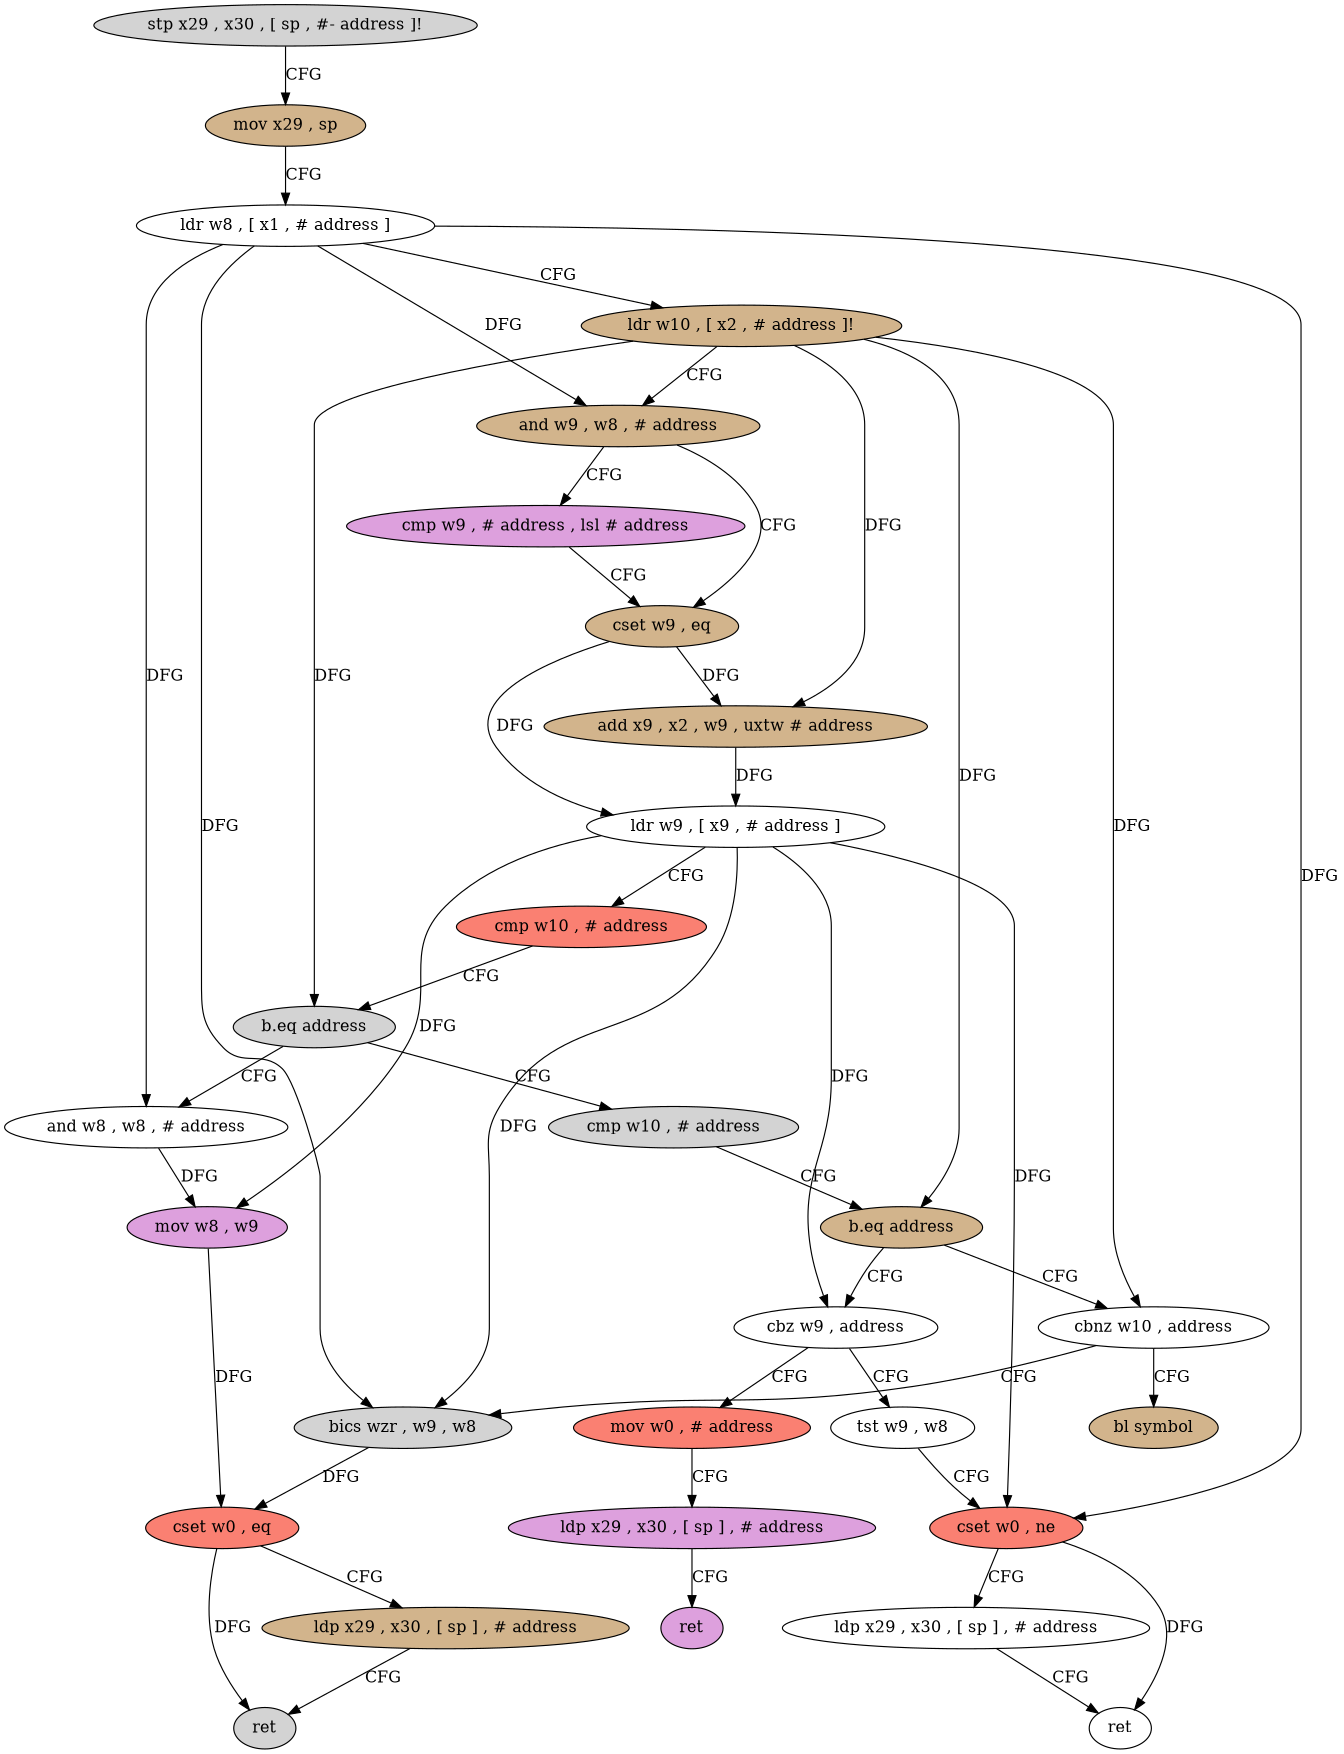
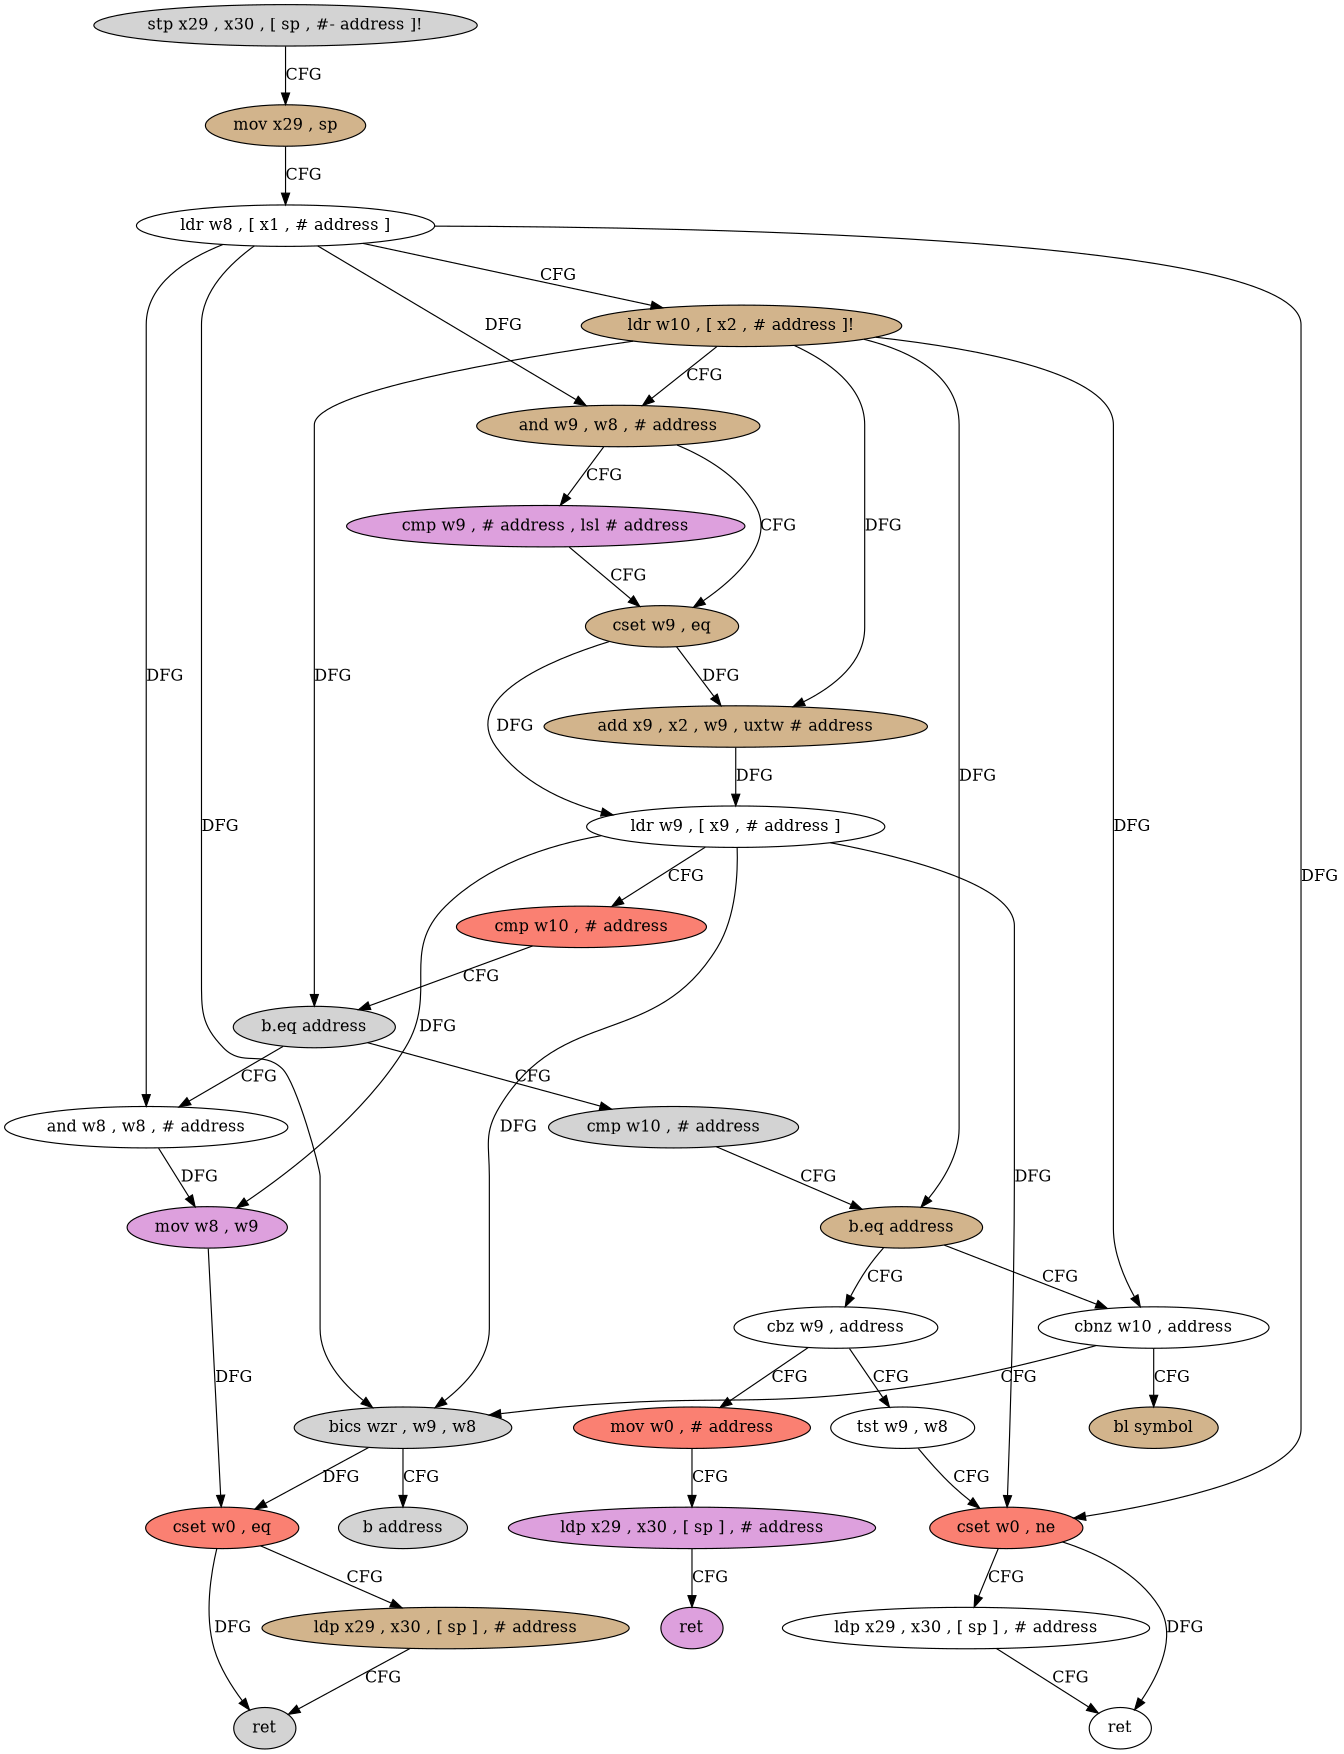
(831, 1062) -> none
none -> (403, 1528)
